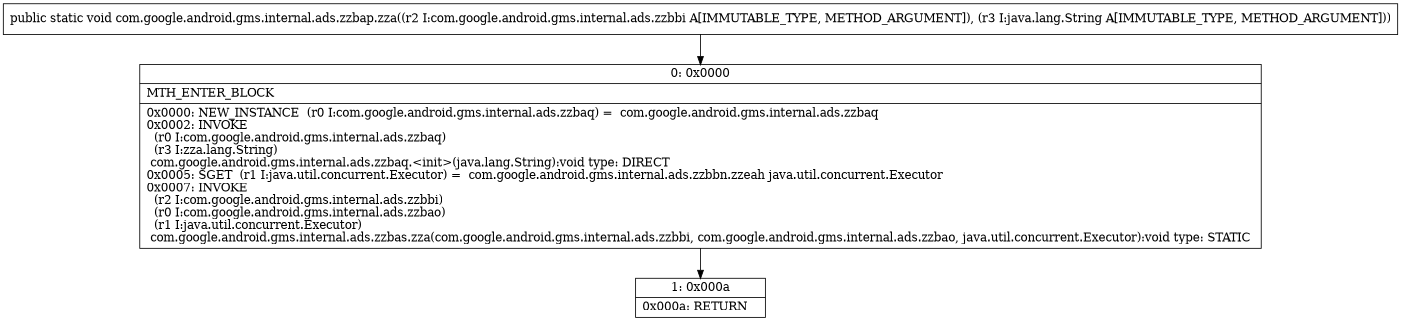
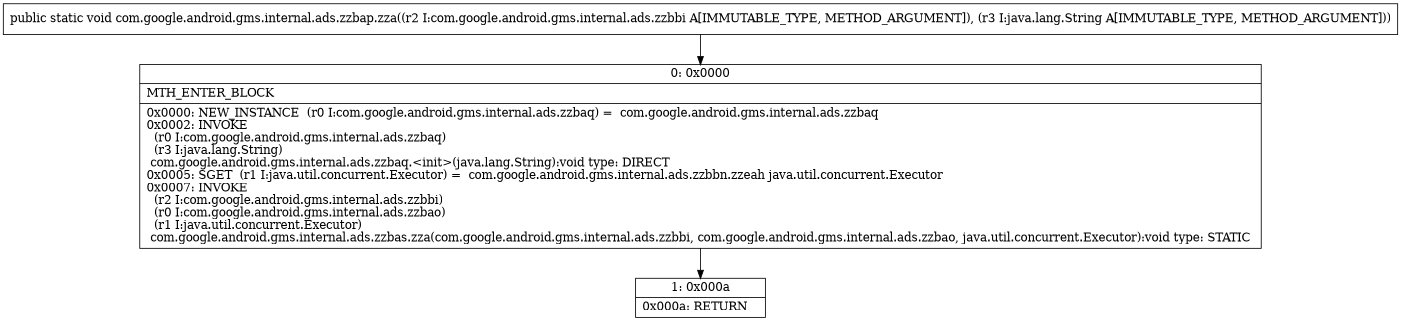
(212, 151) -> (215, 151)
